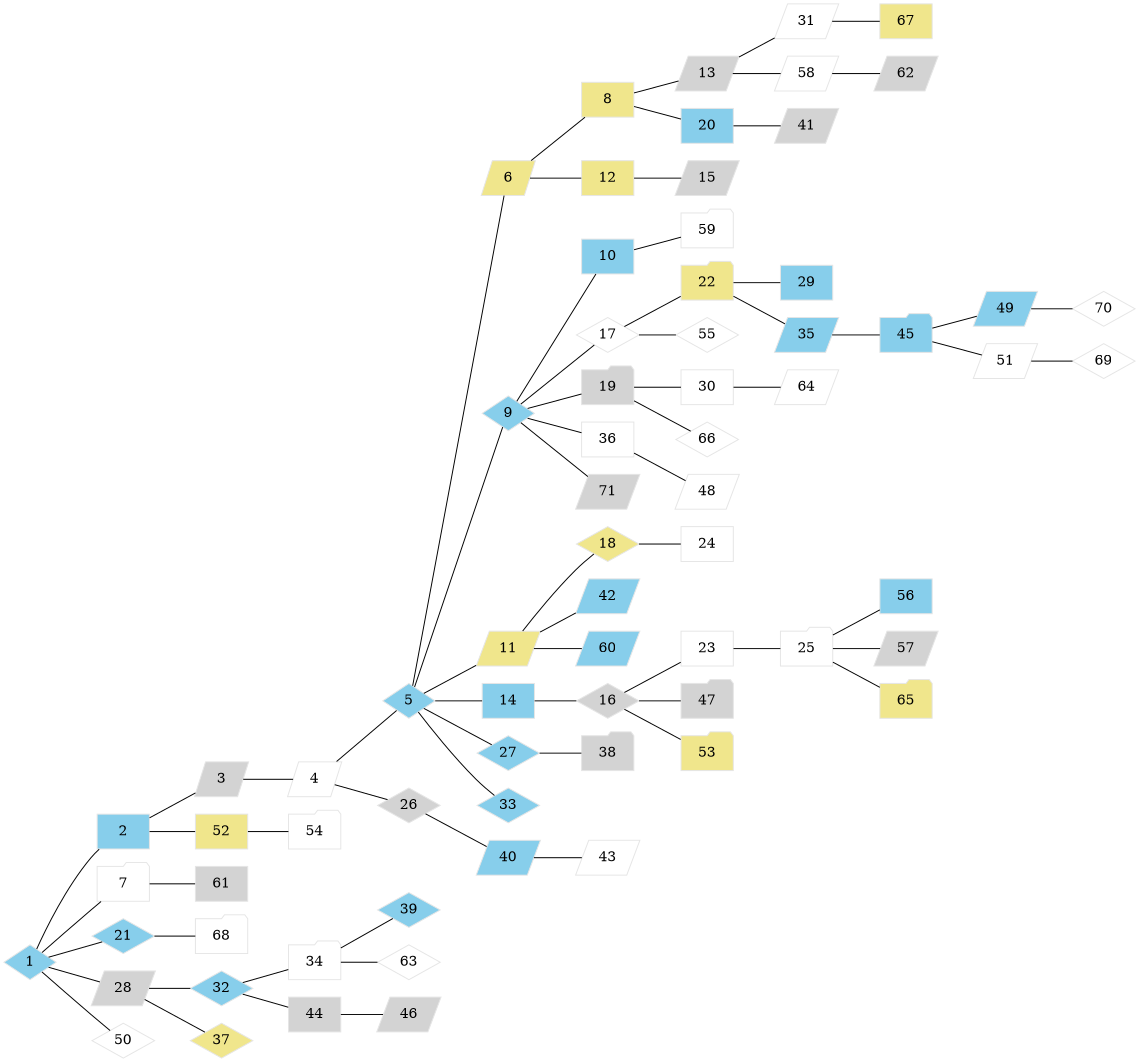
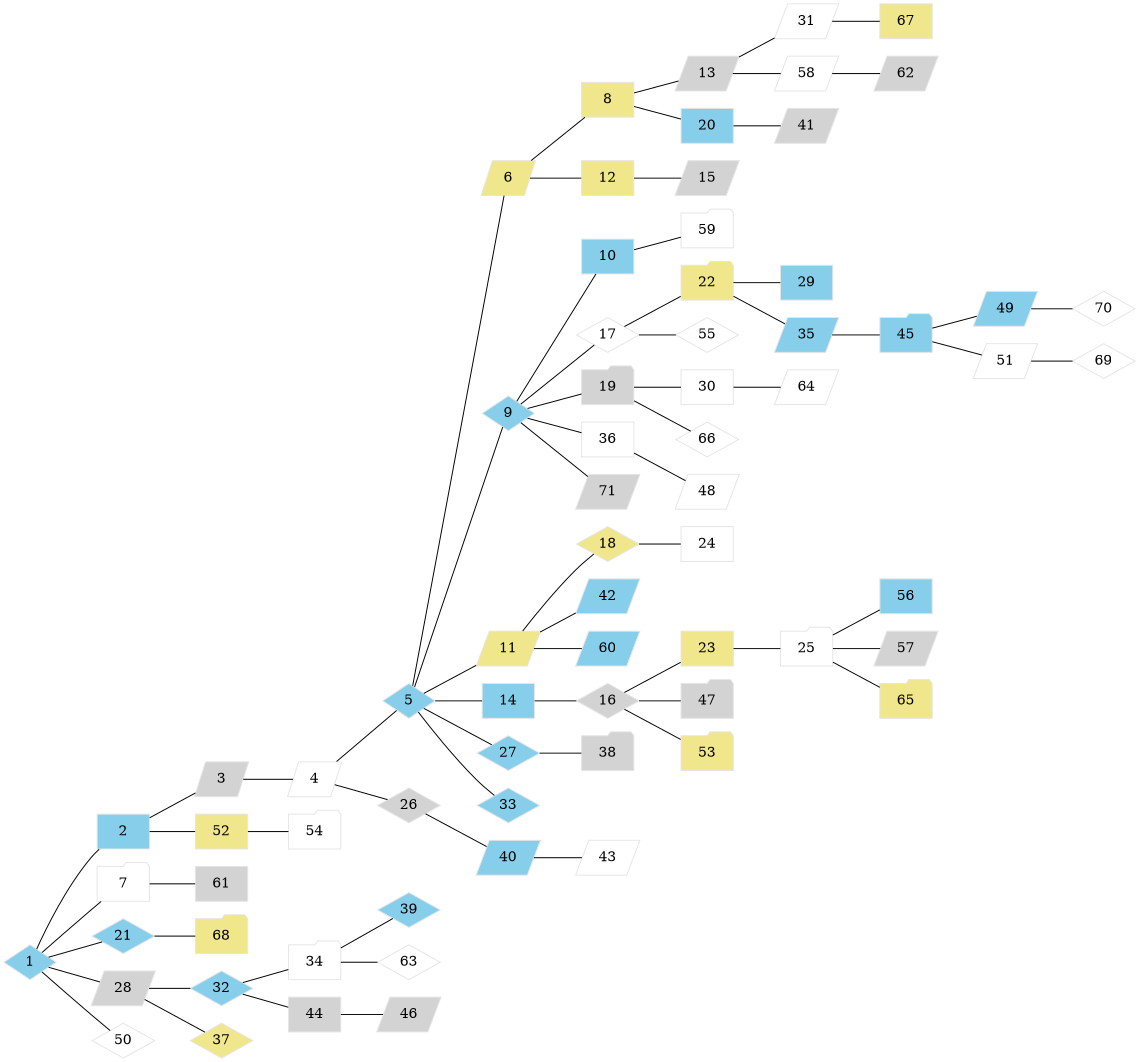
(707, 649) -> (707, 649)
(222, 936) -> (222, 936)
